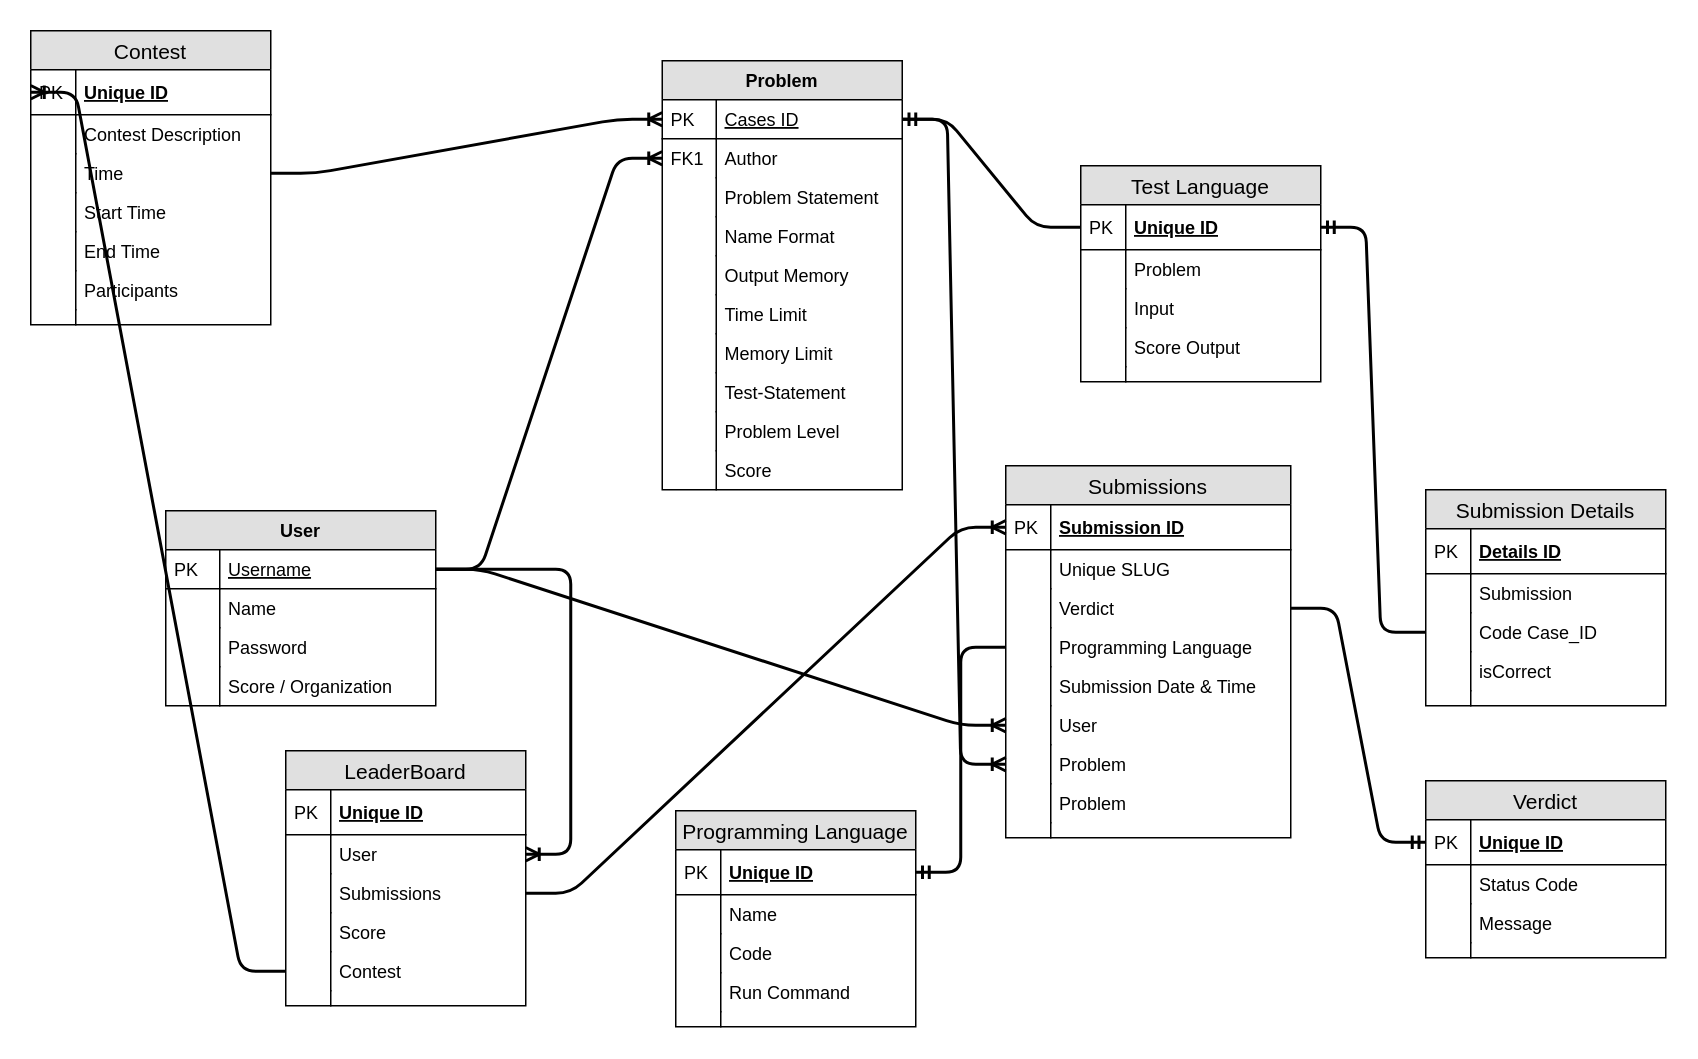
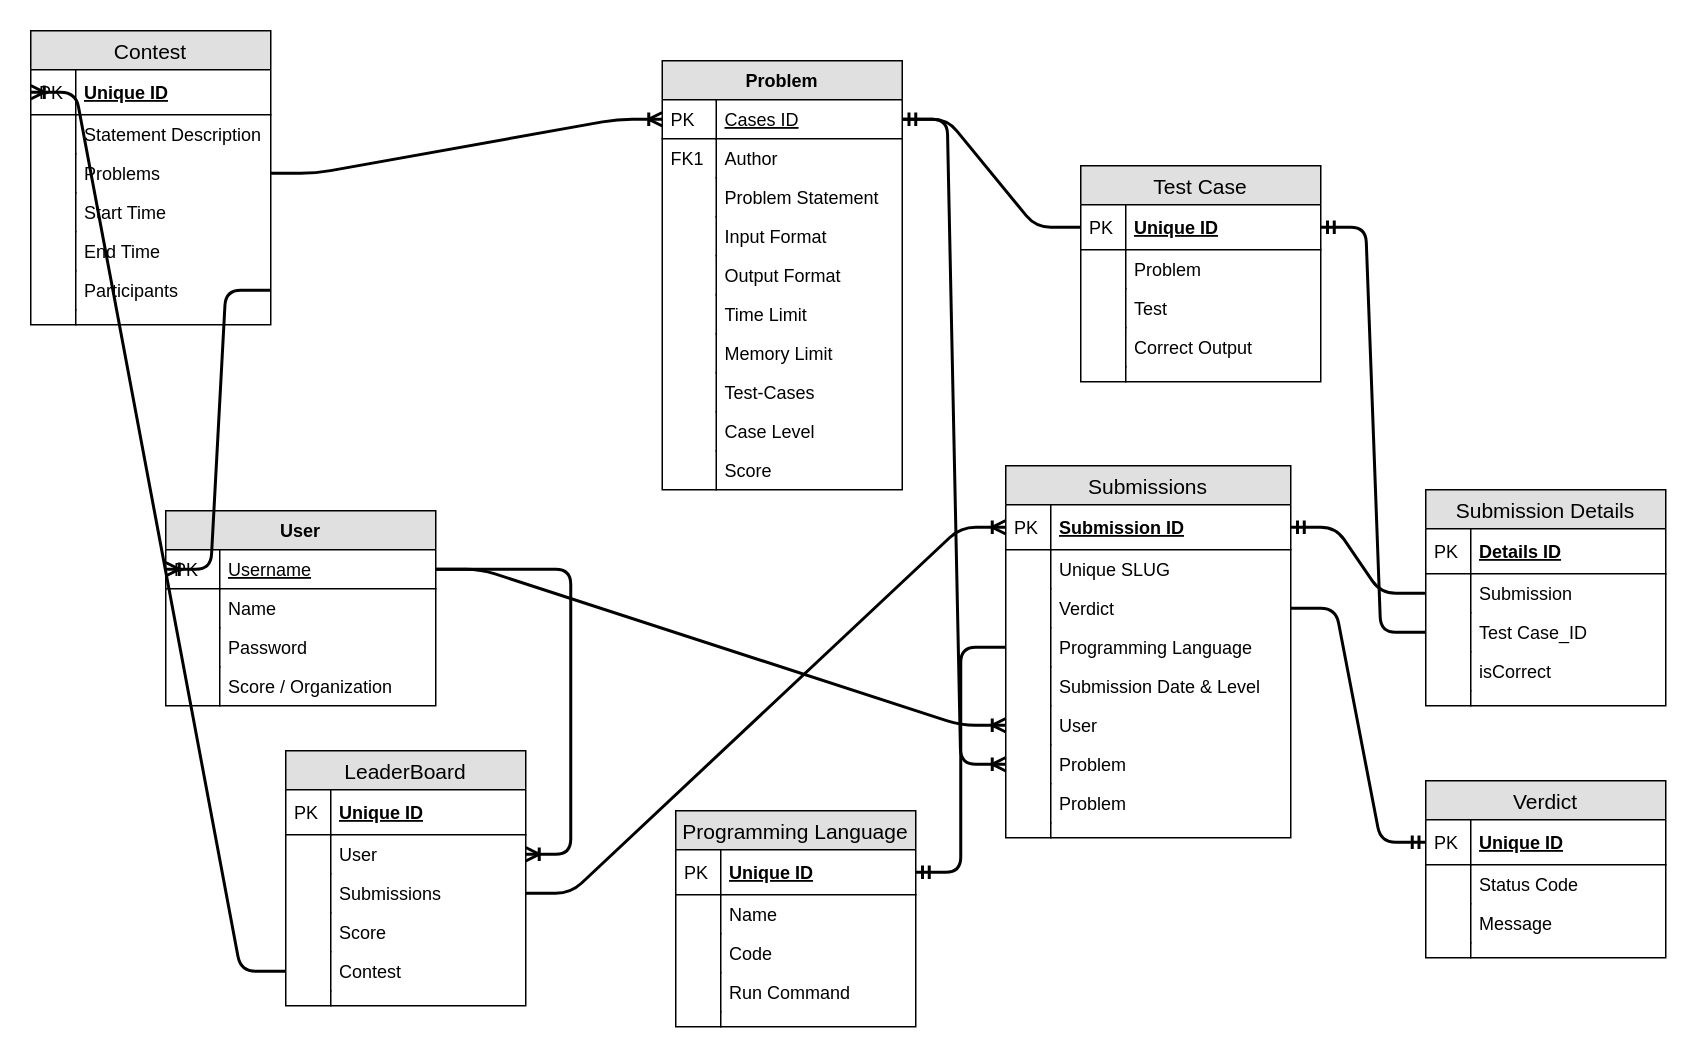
(173, 135) -> (183, 135)
(102, 174) -> (122, 174)
(1200, 187) -> (1200, 187)
(778, 237) -> (783, 237)
(788, 276) -> (788, 276)
(1159, 309) -> (1154, 309)
(555, 347) -> none
(1192, 348) -> (1202, 348)
(795, 393) -> (775, 393)
none -> (218, 430)
(783, 432) -> (770, 432)
none -> (1359, 562)
(1537, 633) -> (1537, 633)
(1156, 687) -> (1161, 687)
